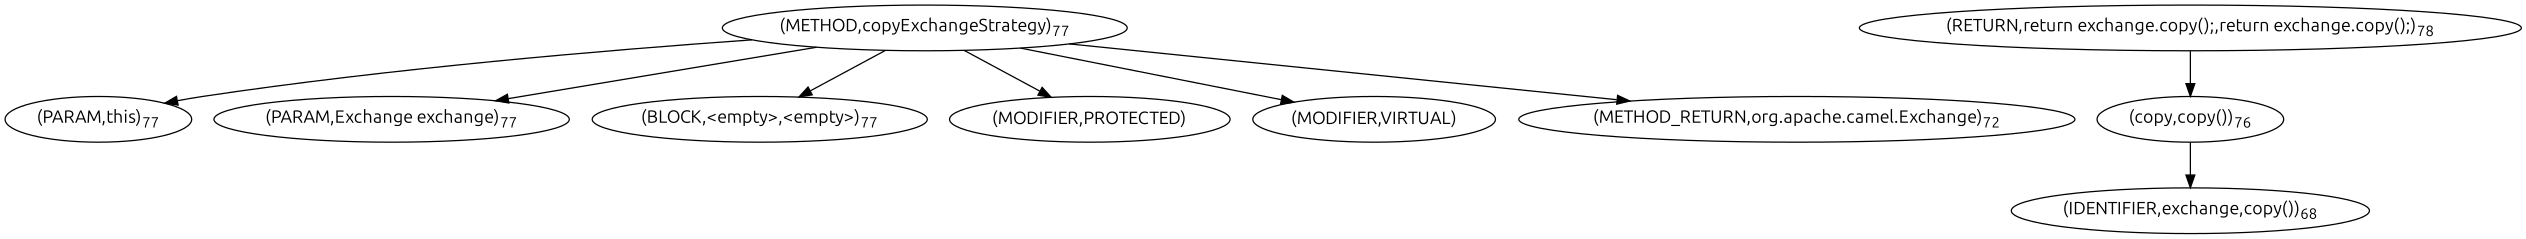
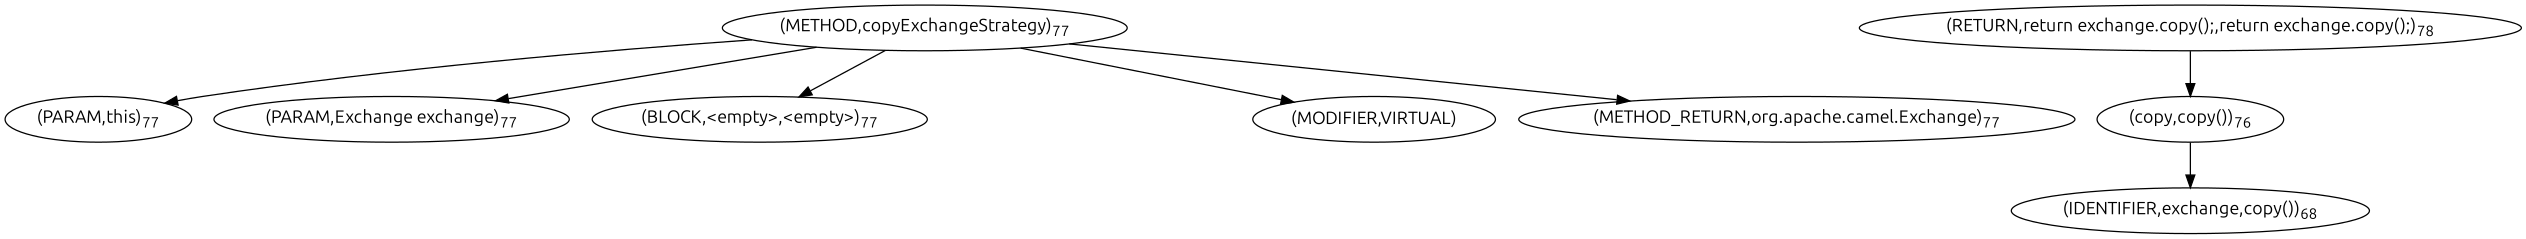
(1992, 117) -> (1992, 117)
(1090, 119) -> none
